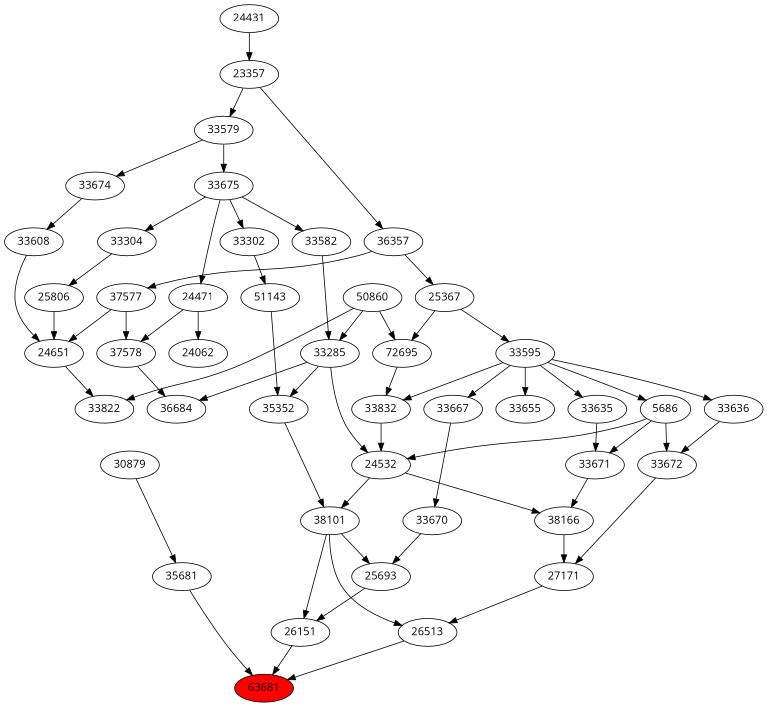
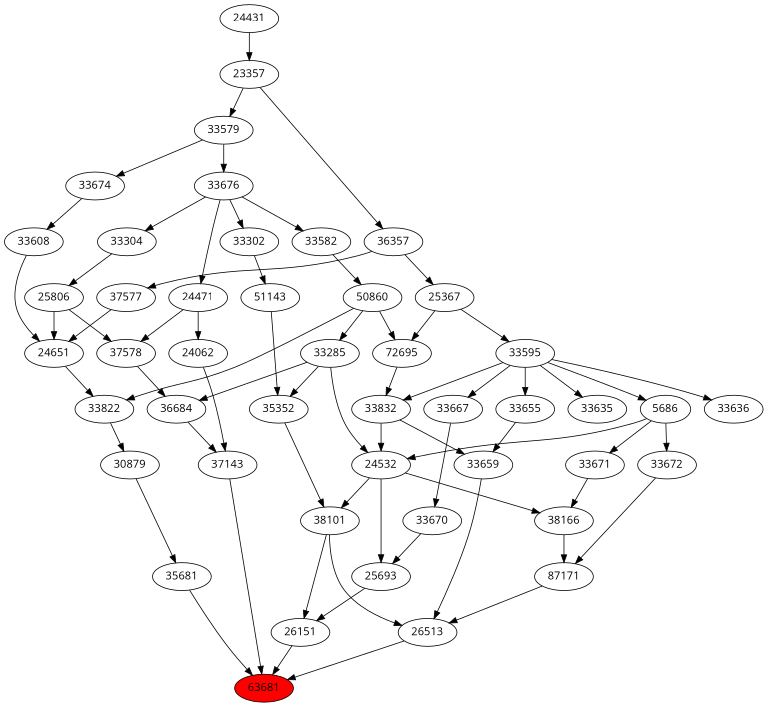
(224, 186) -> (224, 186)
(325, 294) -> (344, 267)
(126, 322) -> (86, 322)
none -> (116, 434)
(703, 435) -> none
(596, 437) -> none
none -> (228, 465)
none -> (483, 465)
(353, 546) -> (381, 517)
(564, 577) -> (564, 577)
